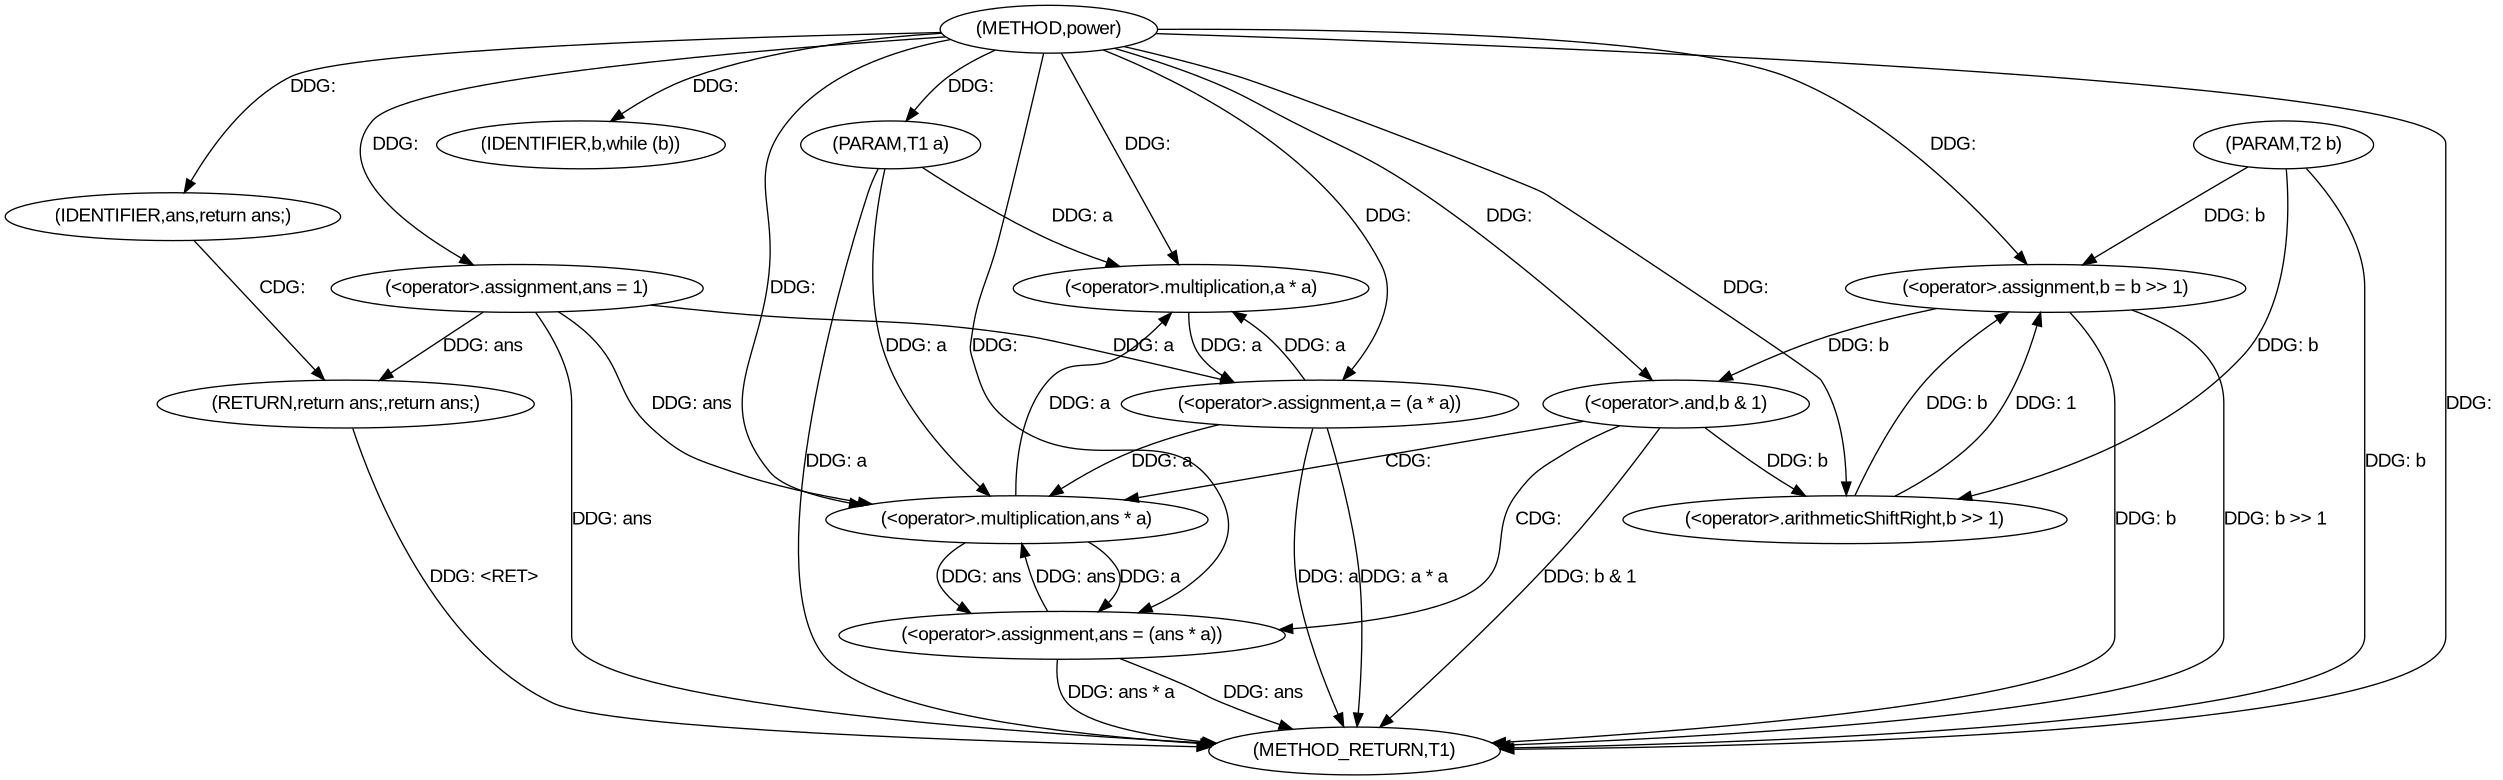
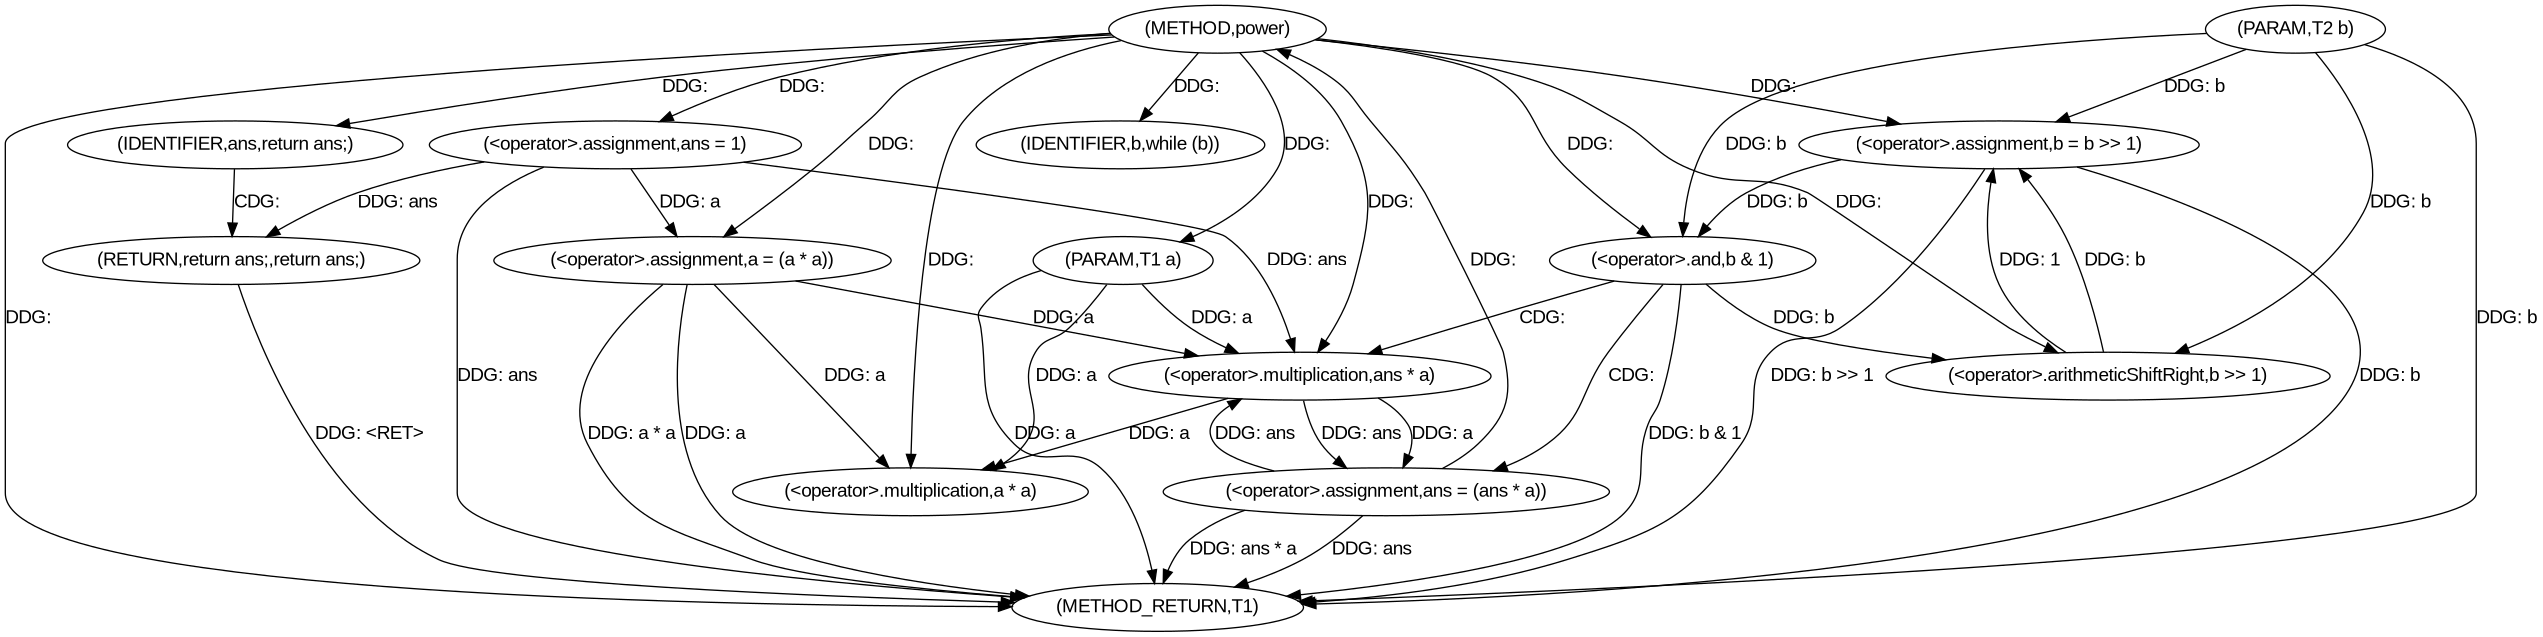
none -> (1905, 62)
(1196, 349) -> none
(1007, 420) -> (1453, 249)
